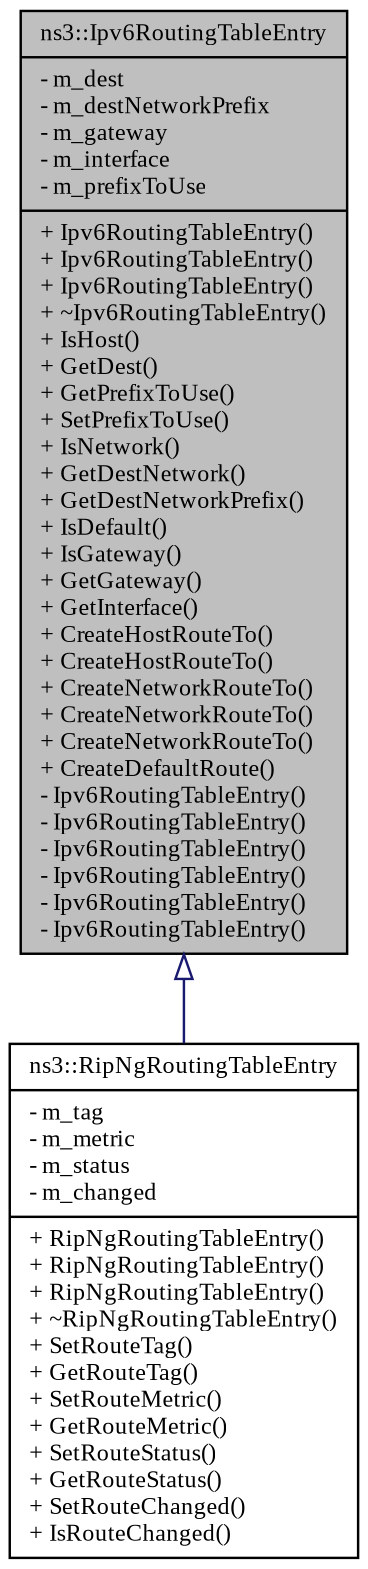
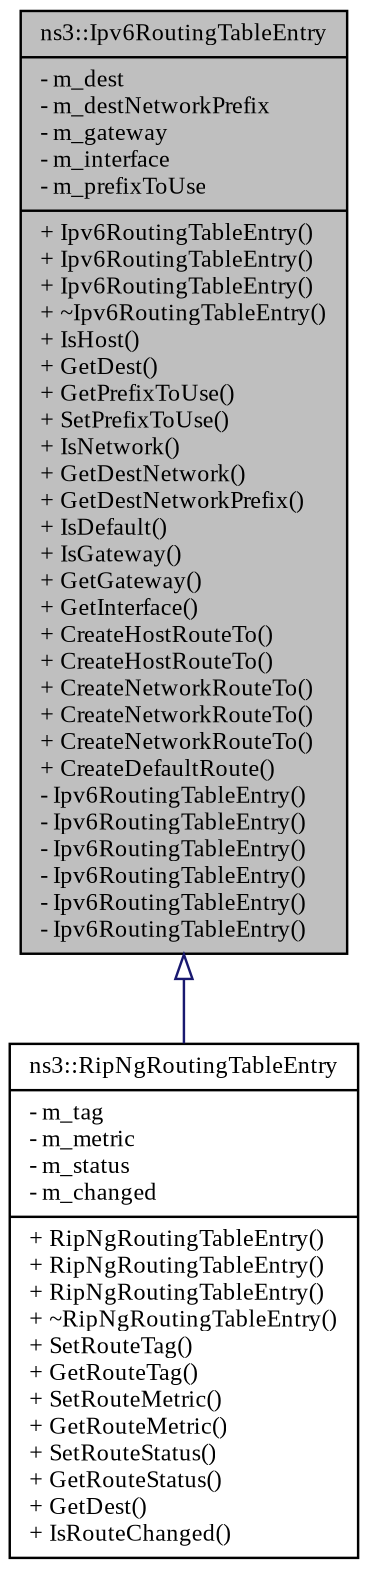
(138, 1507) -> (89, 1507)
